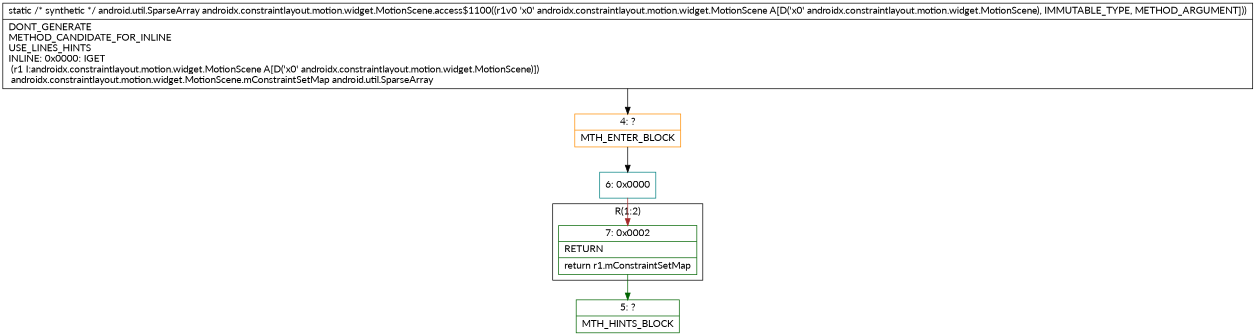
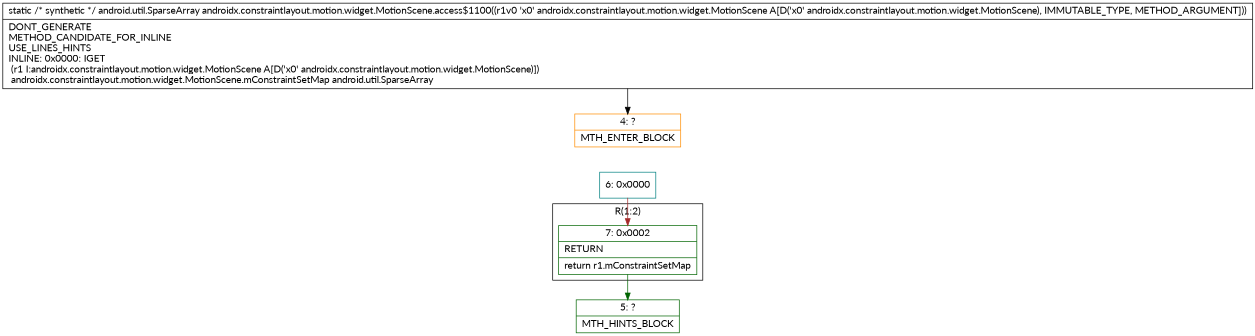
(628, 156) -> none
